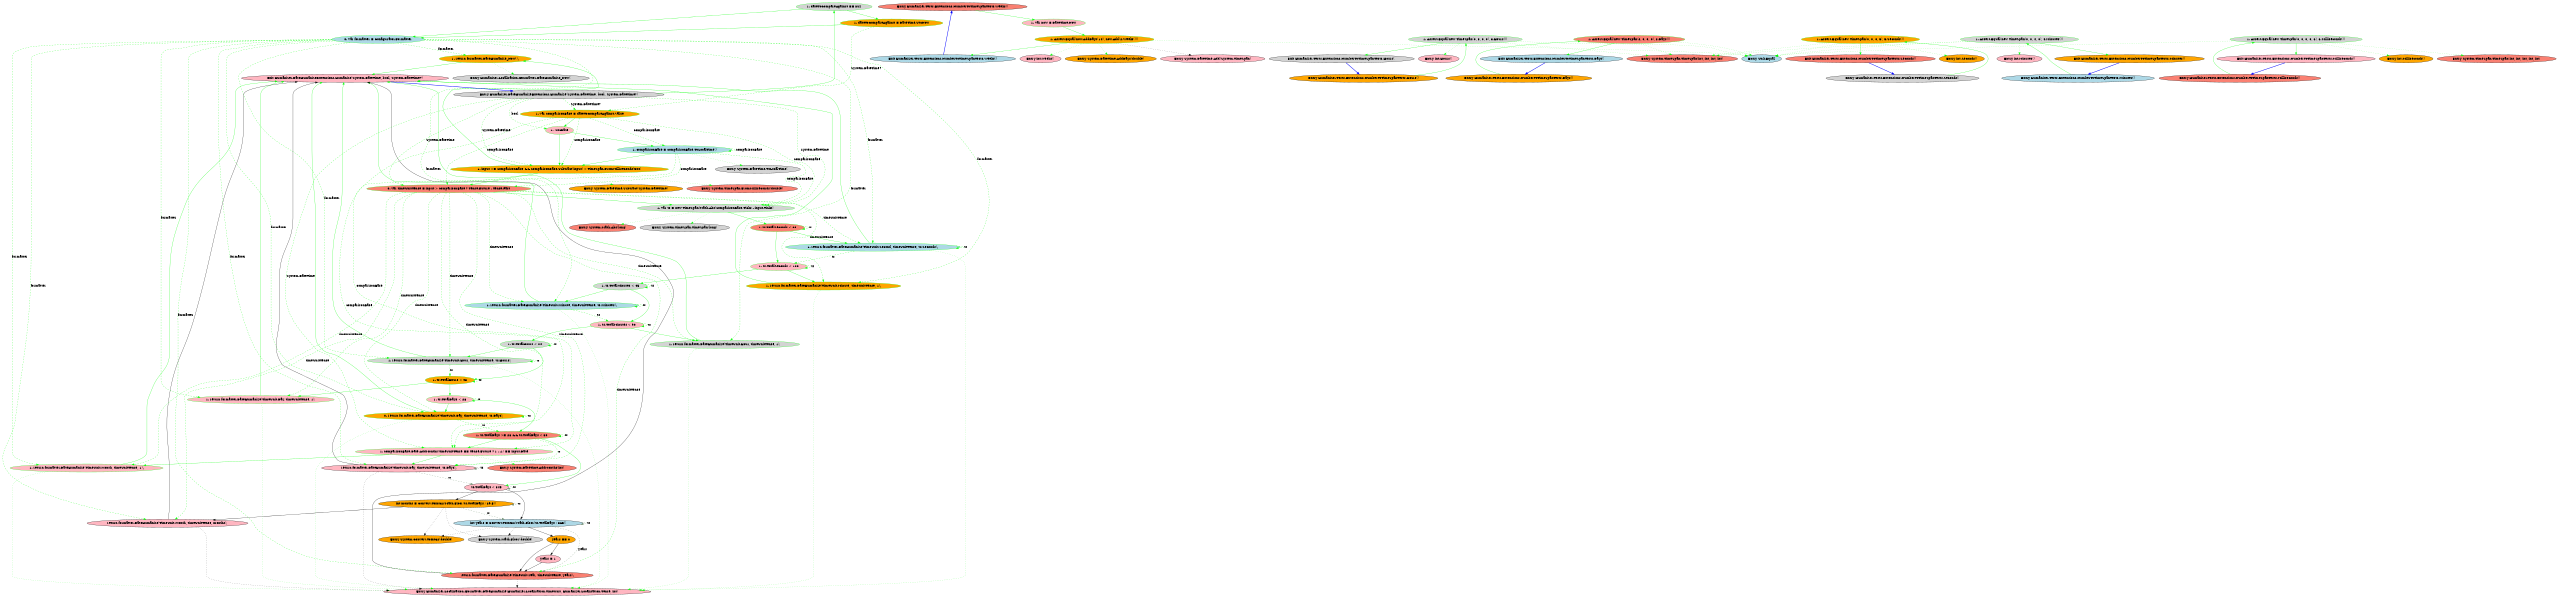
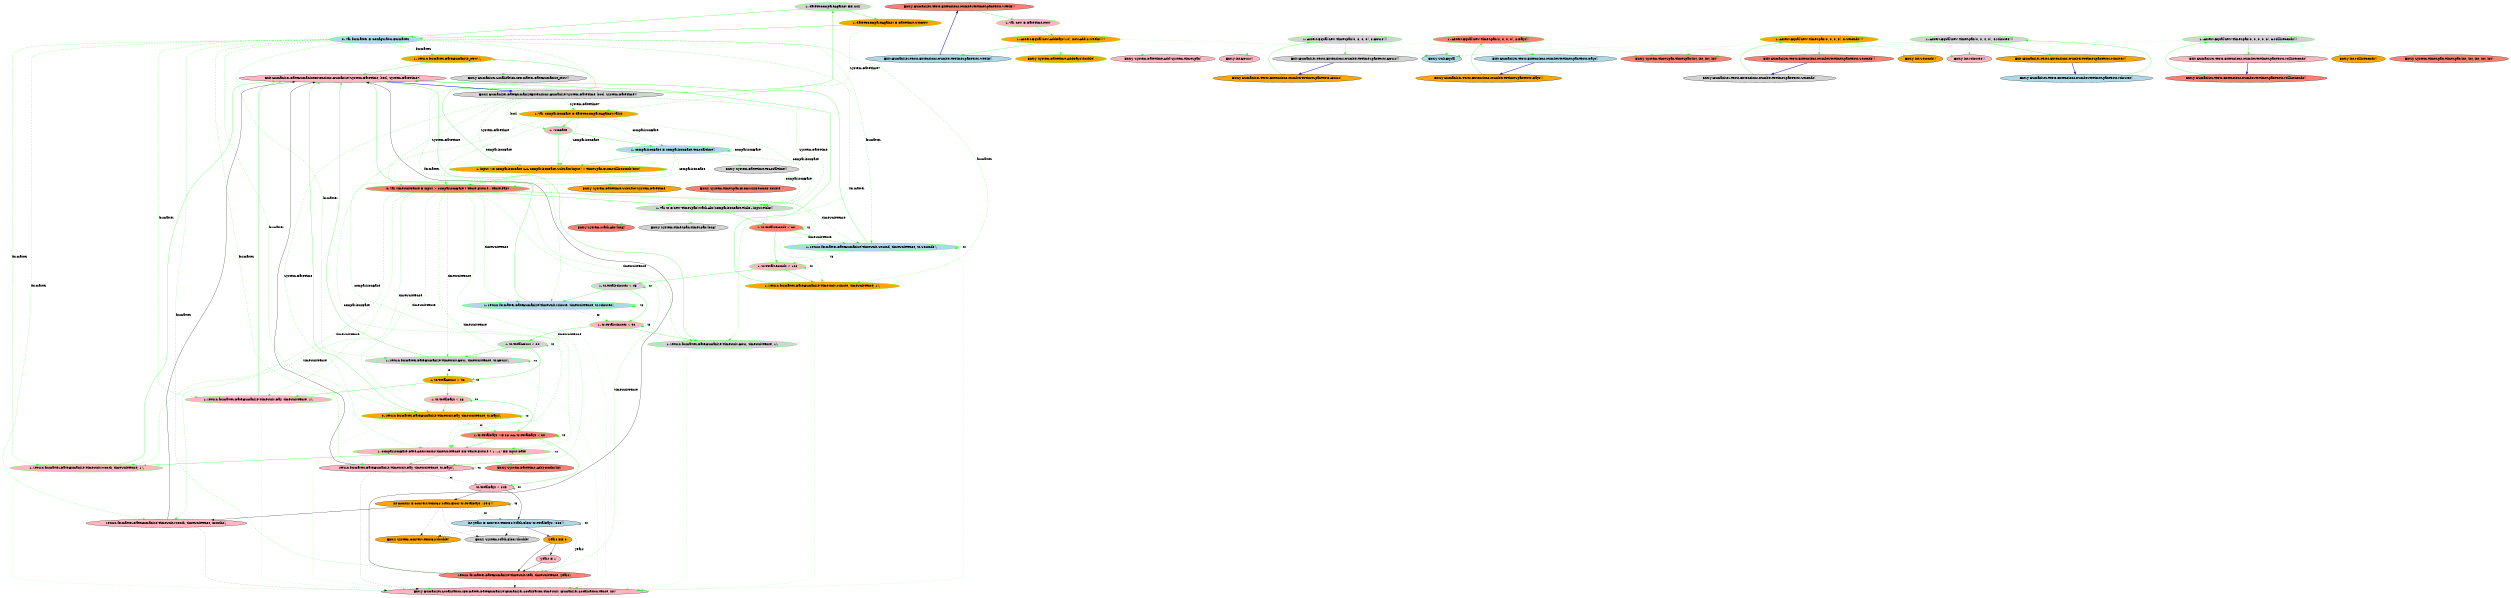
(1153, 49) -> (1111, 49)
(1808, 50) -> (1900, 49)
(1041, 59) -> none
(1111, 59) -> (1061, 59)
(540, 531) -> (537, 531)
